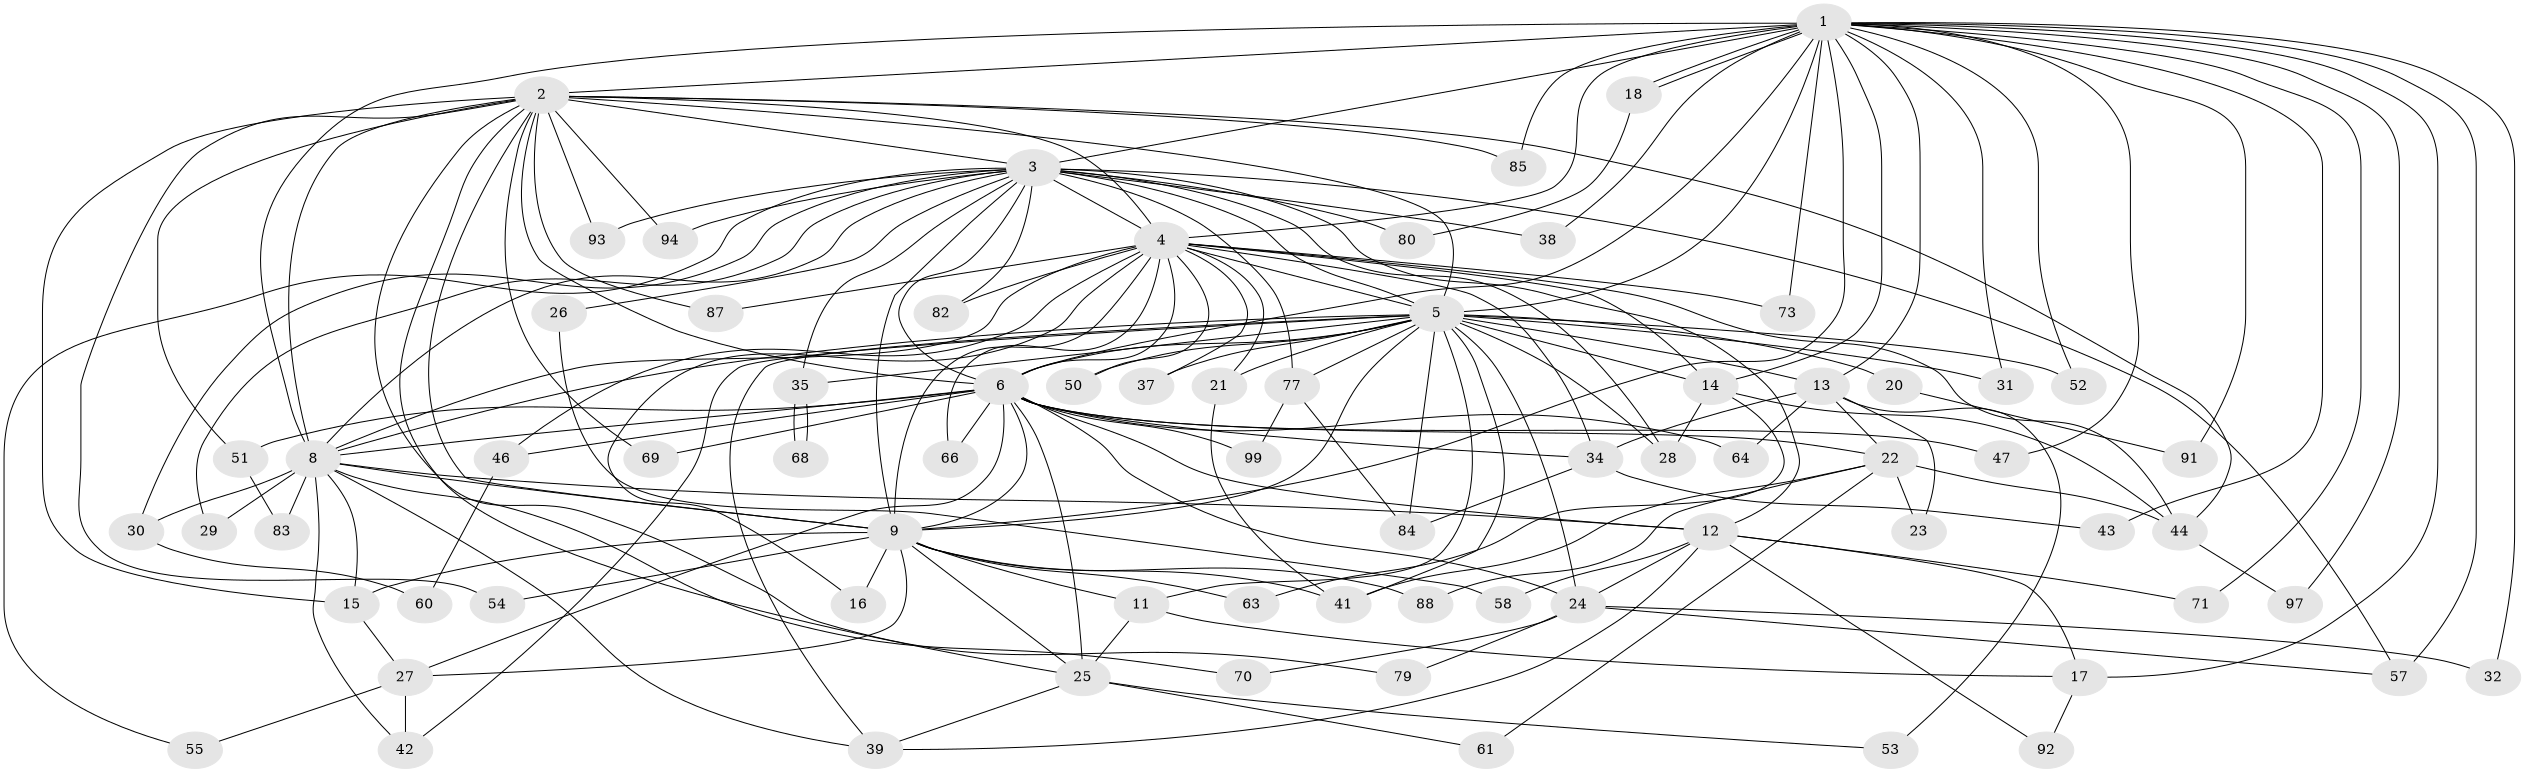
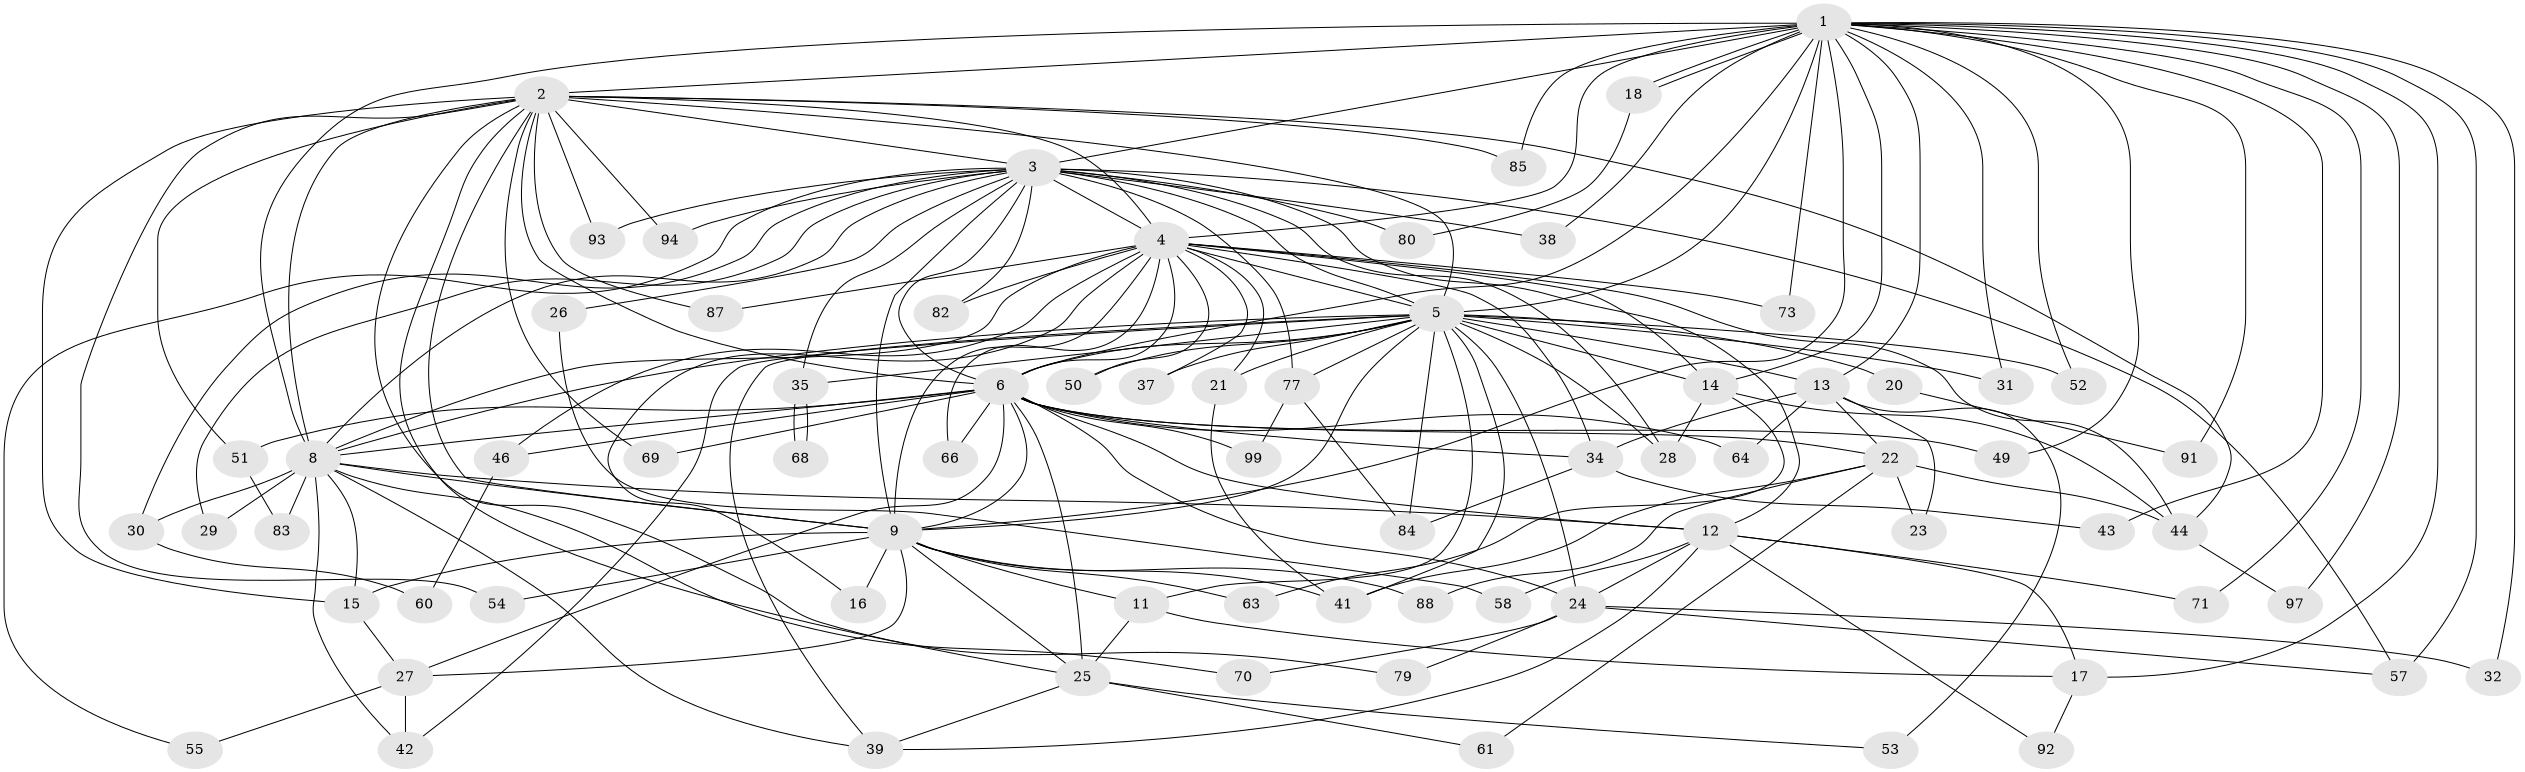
(2002, 459) -> (2002, 459)
